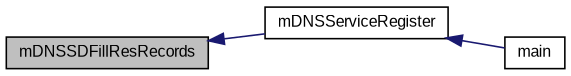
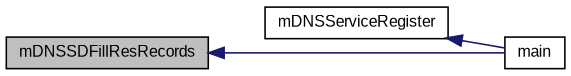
(244, 36) -> (365, 53)
